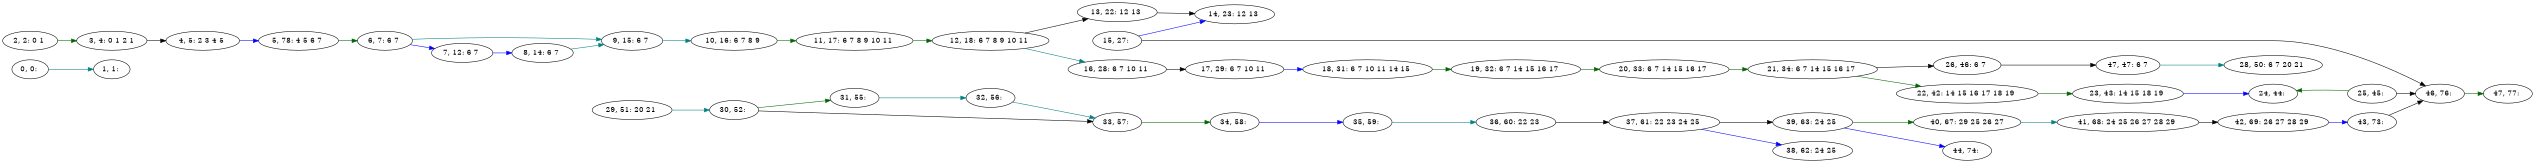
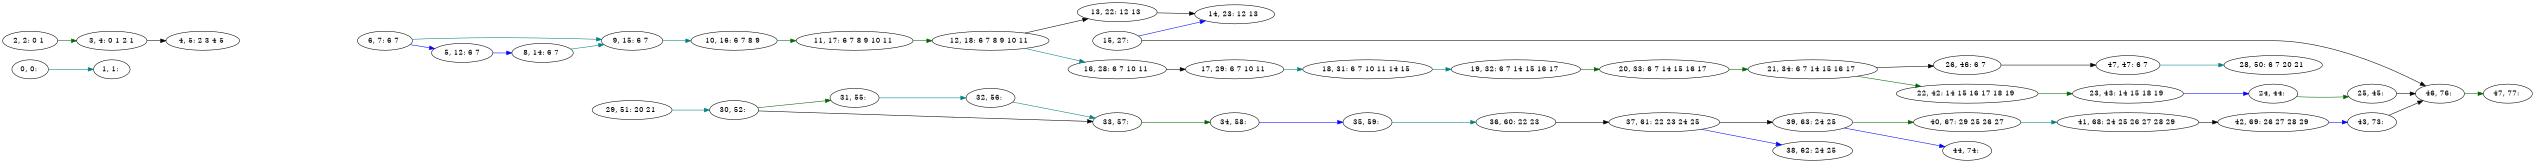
(298, 41) -> none
(462, 53) -> (462, 53)
(1291, 69) -> (1291, 69)
(1439, 69) -> (1439, 69)
(2325, 90) -> (2320, 97)
